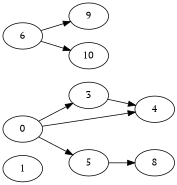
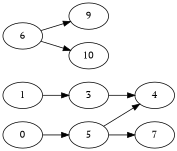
(52, 114) -> (52, 95)
(85, 120) -> (119, 117)
(155, 163) -> (155, 135)
